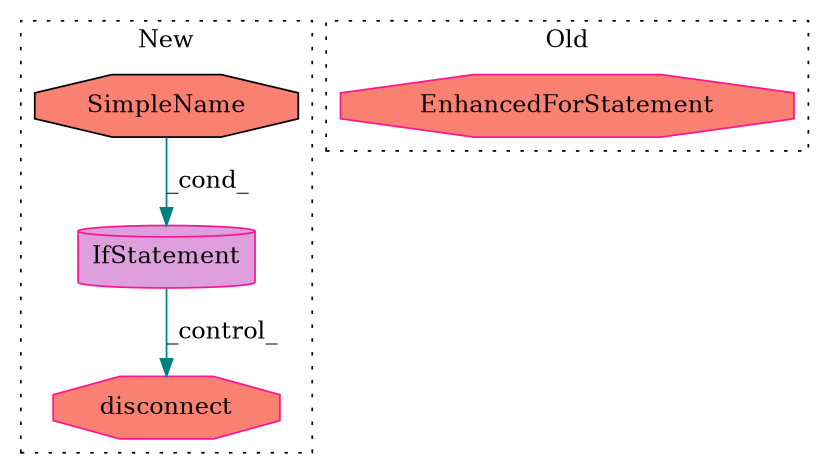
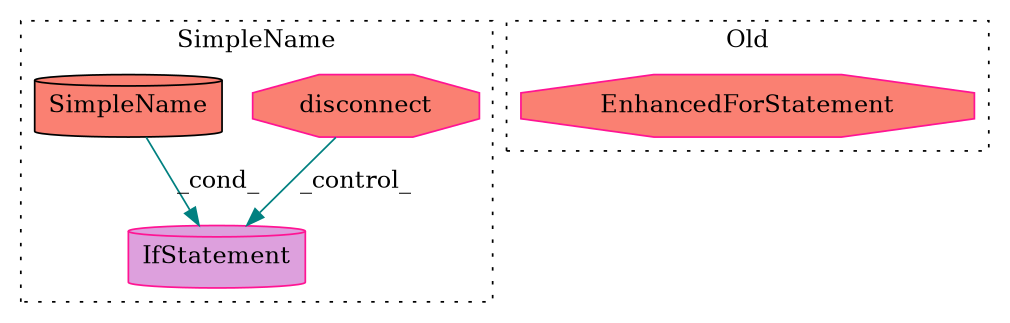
(167, 41) -> (257, 41)
(167, 106) -> (128, 106)
(167, 323) -> (298, 175)
